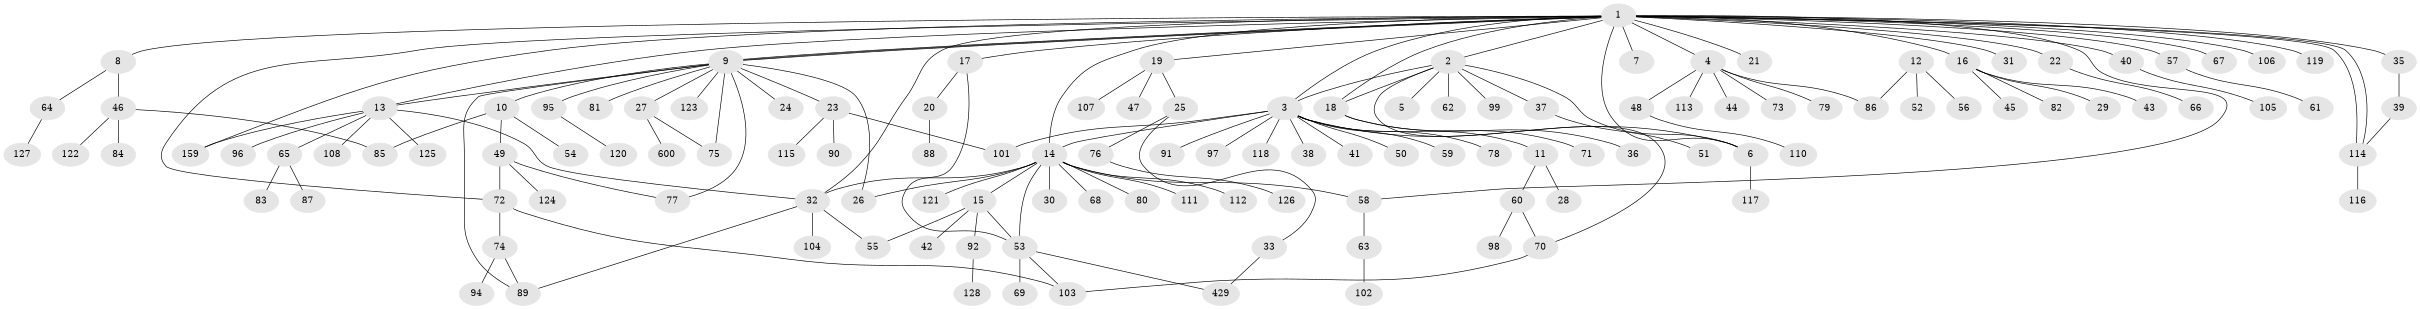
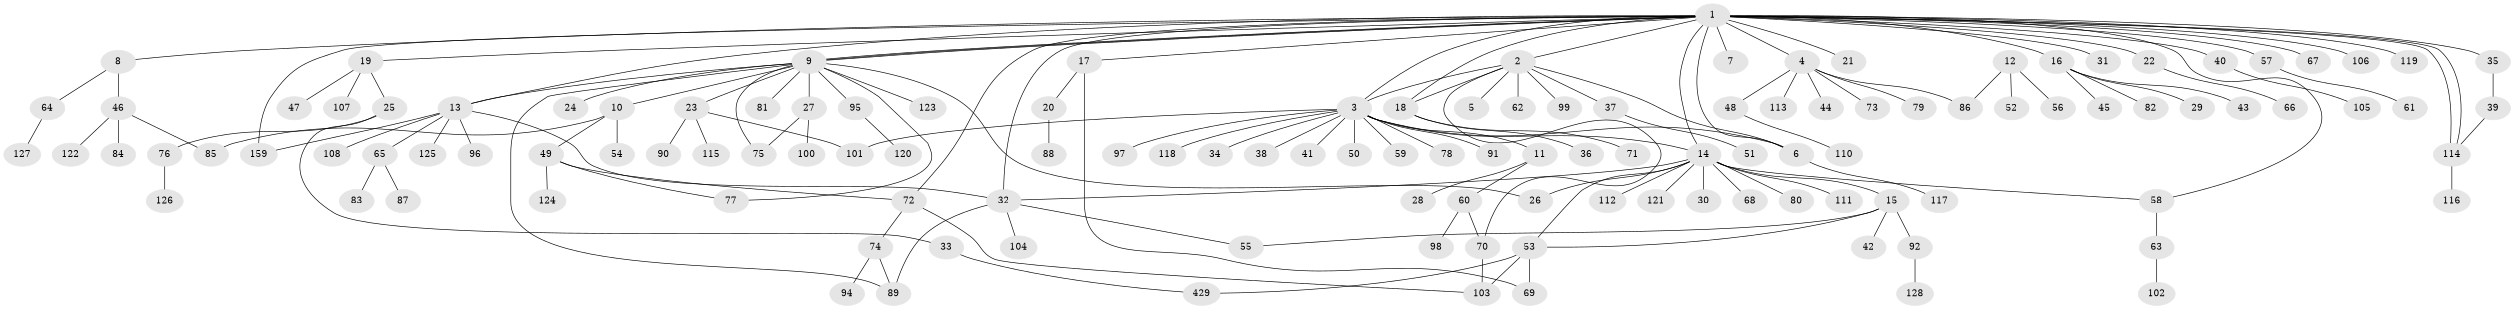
(667, 155) -> (807, 155)
none -> (1215, 155)
(912, 183) -> (1223, 259)
